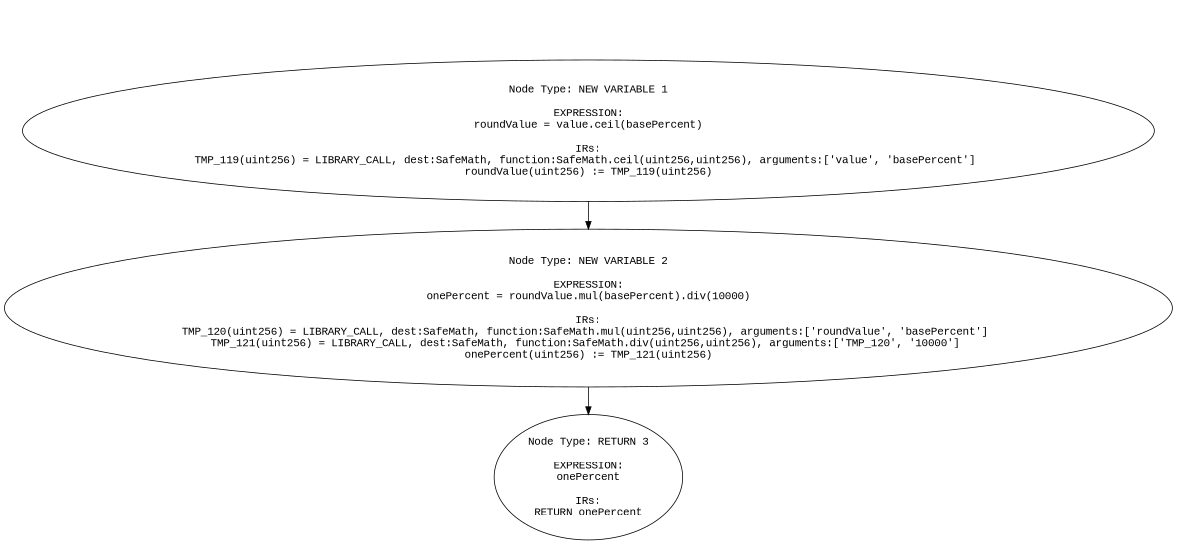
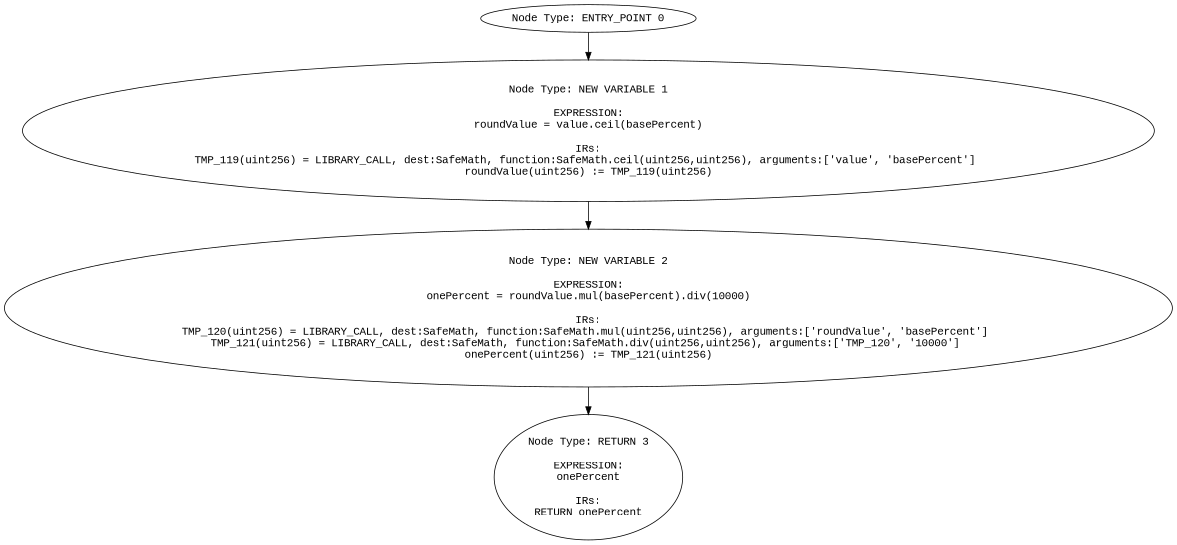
none -> (588, 18)
